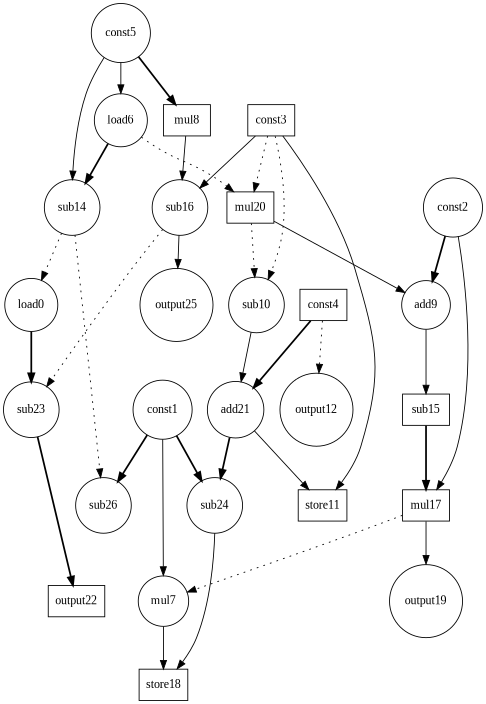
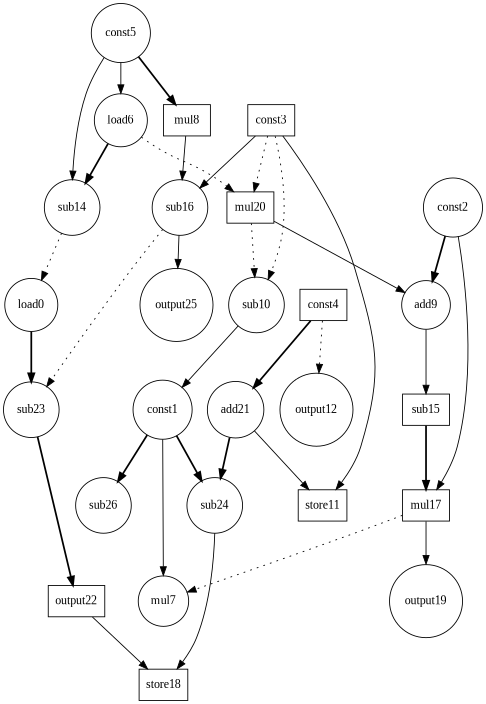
(87, 352) -> none
(247, 353) -> (213, 353)
(163, 644) -> (117, 640)
